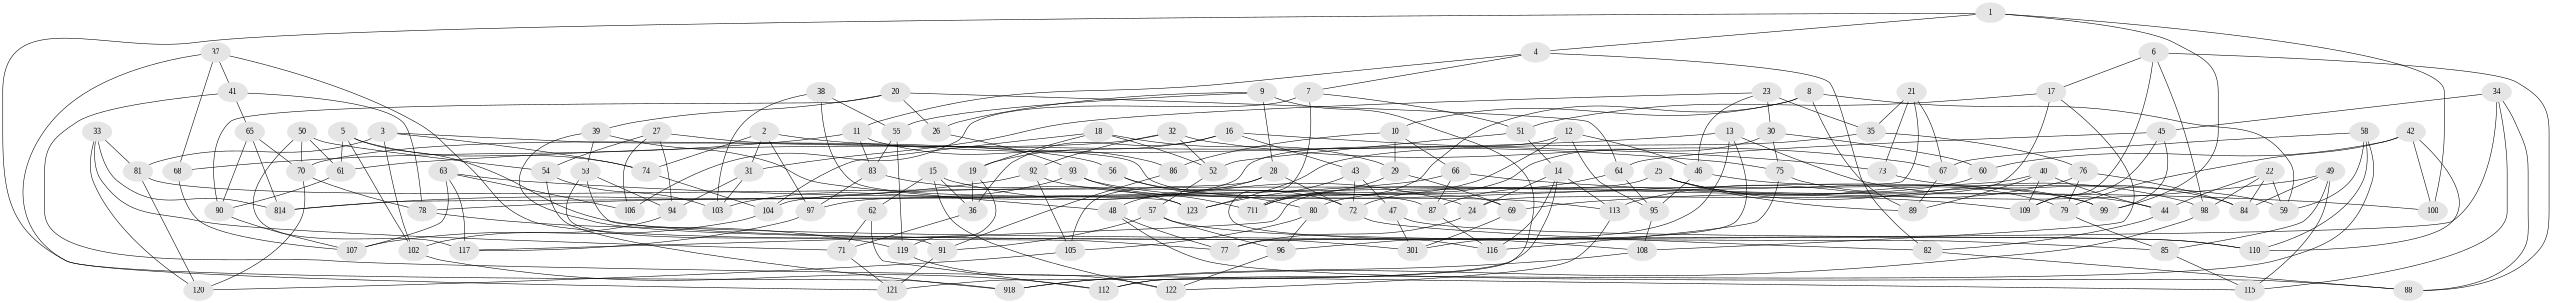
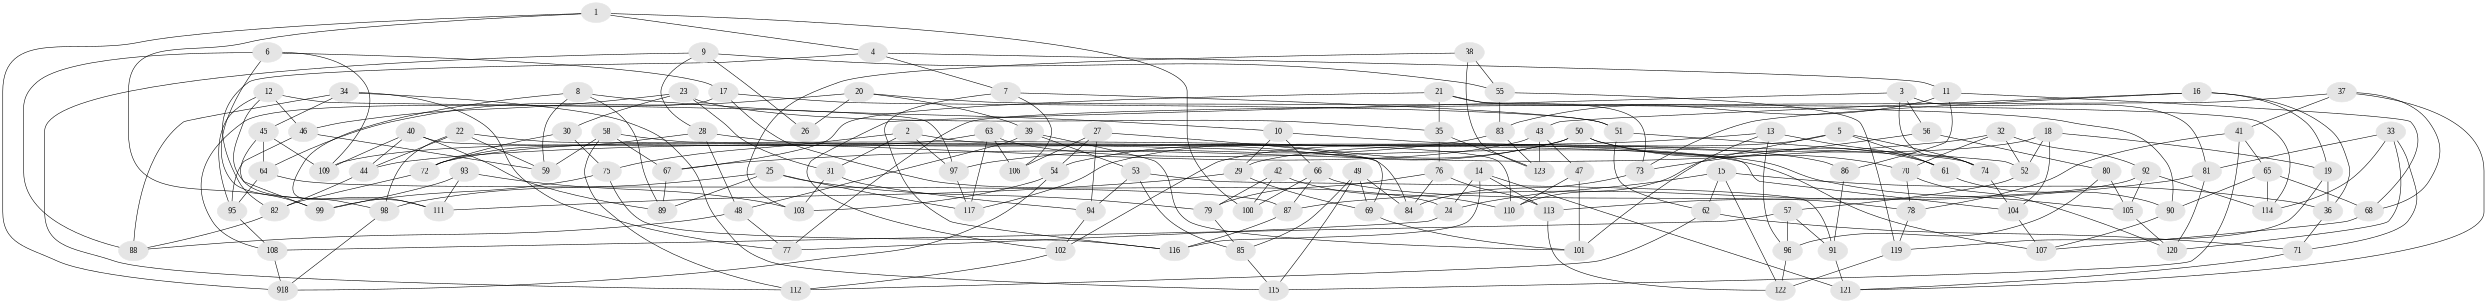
(1007, 148) -> none
(271, 149) -> (2321, 191)
(1539, 152) -> (1620, 182)
(1983, 171) -> none
(1233, 191) -> (1783, 151)
(280, 211) -> (2267, 211)
(1253, 211) -> (439, 211)
(1413, 251) -> (1579, 251)
